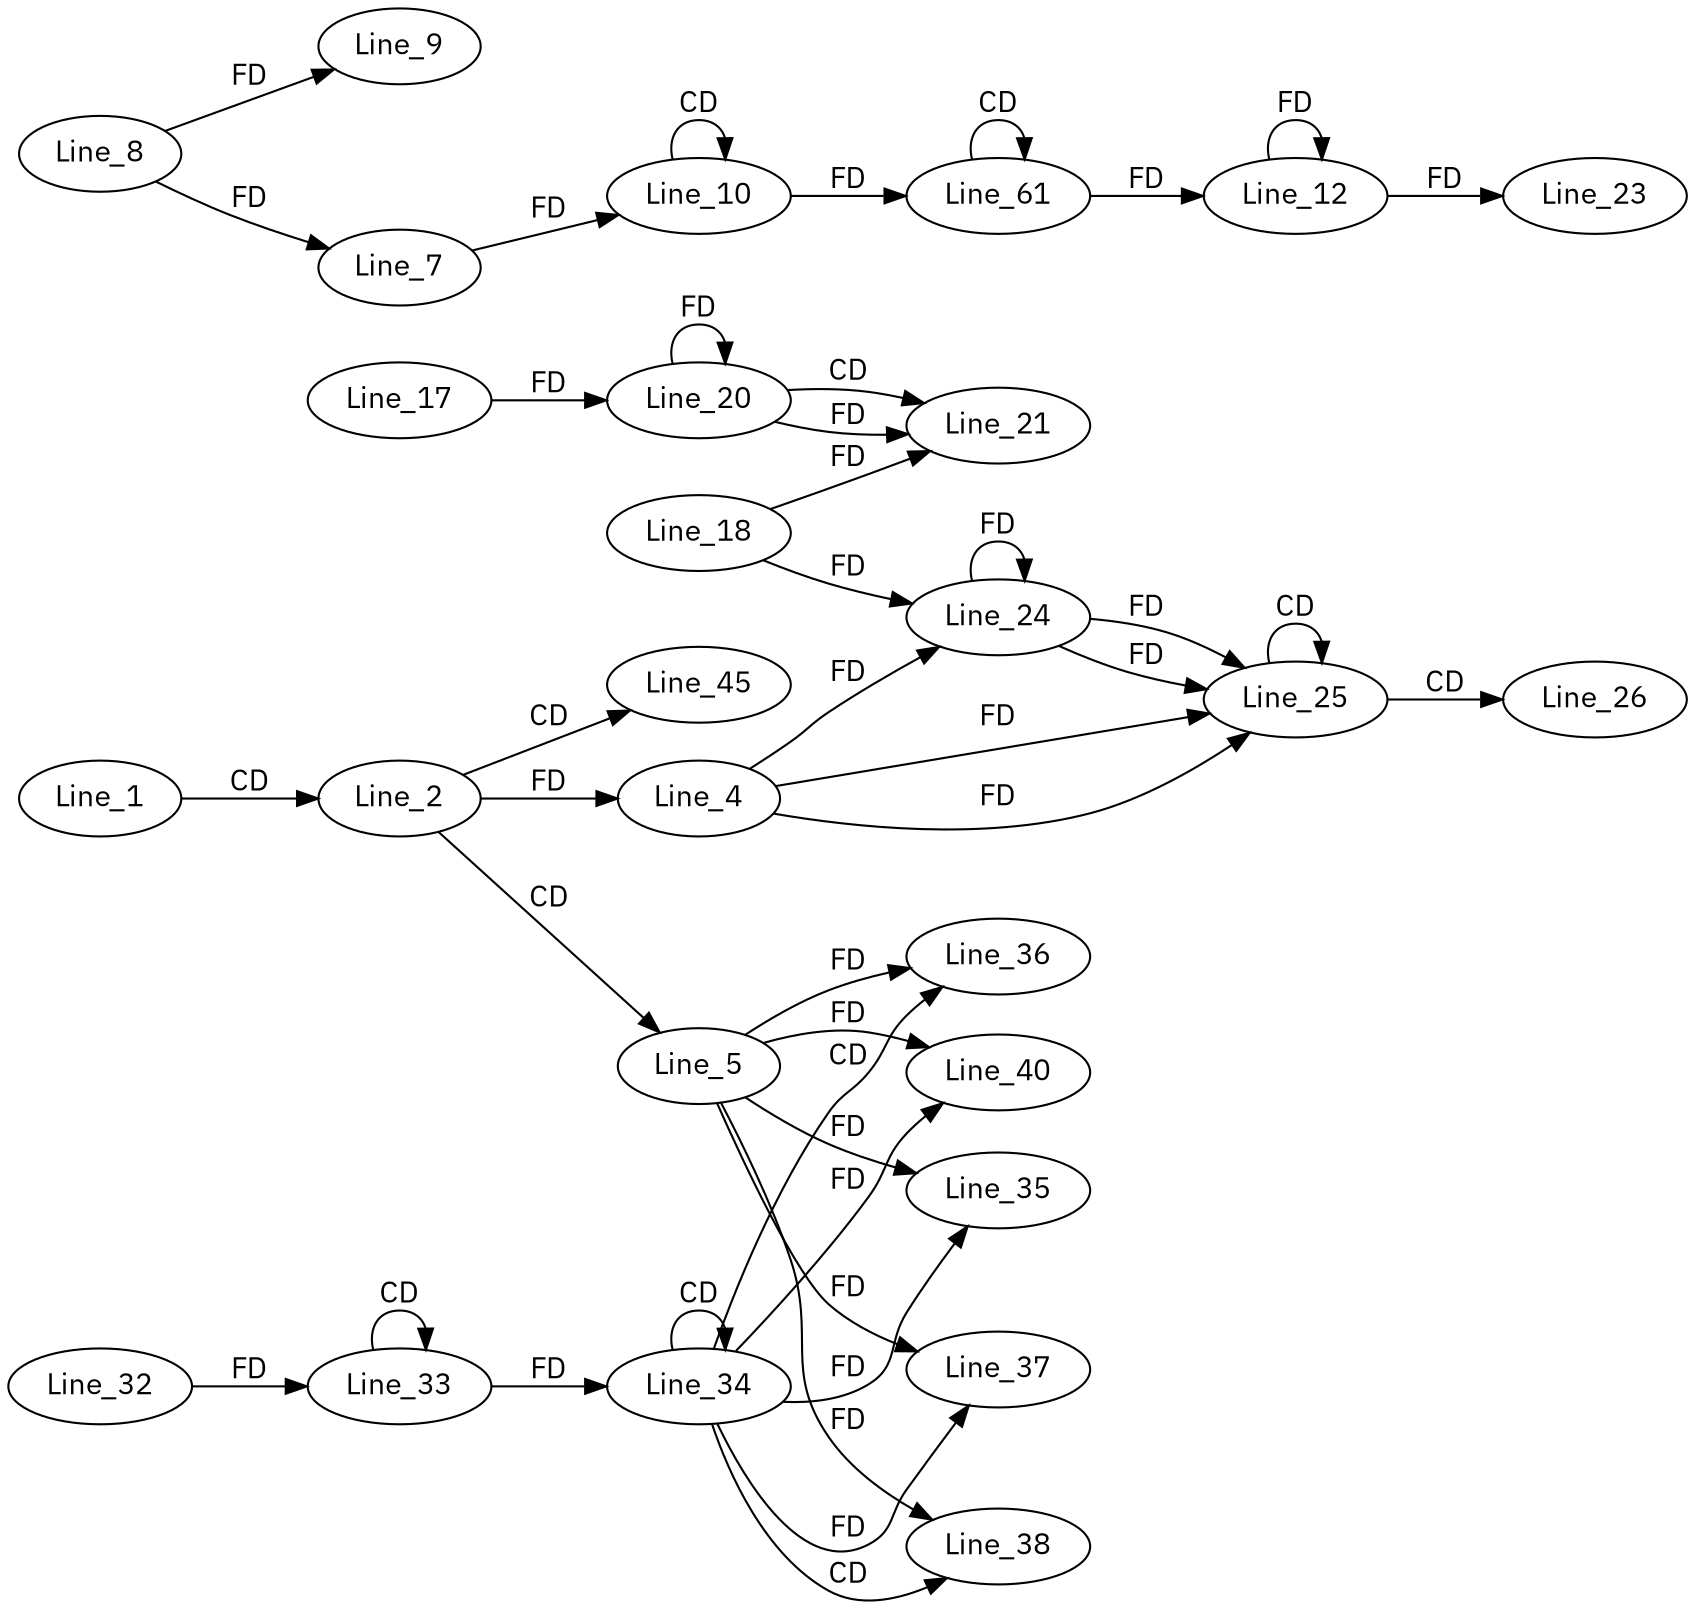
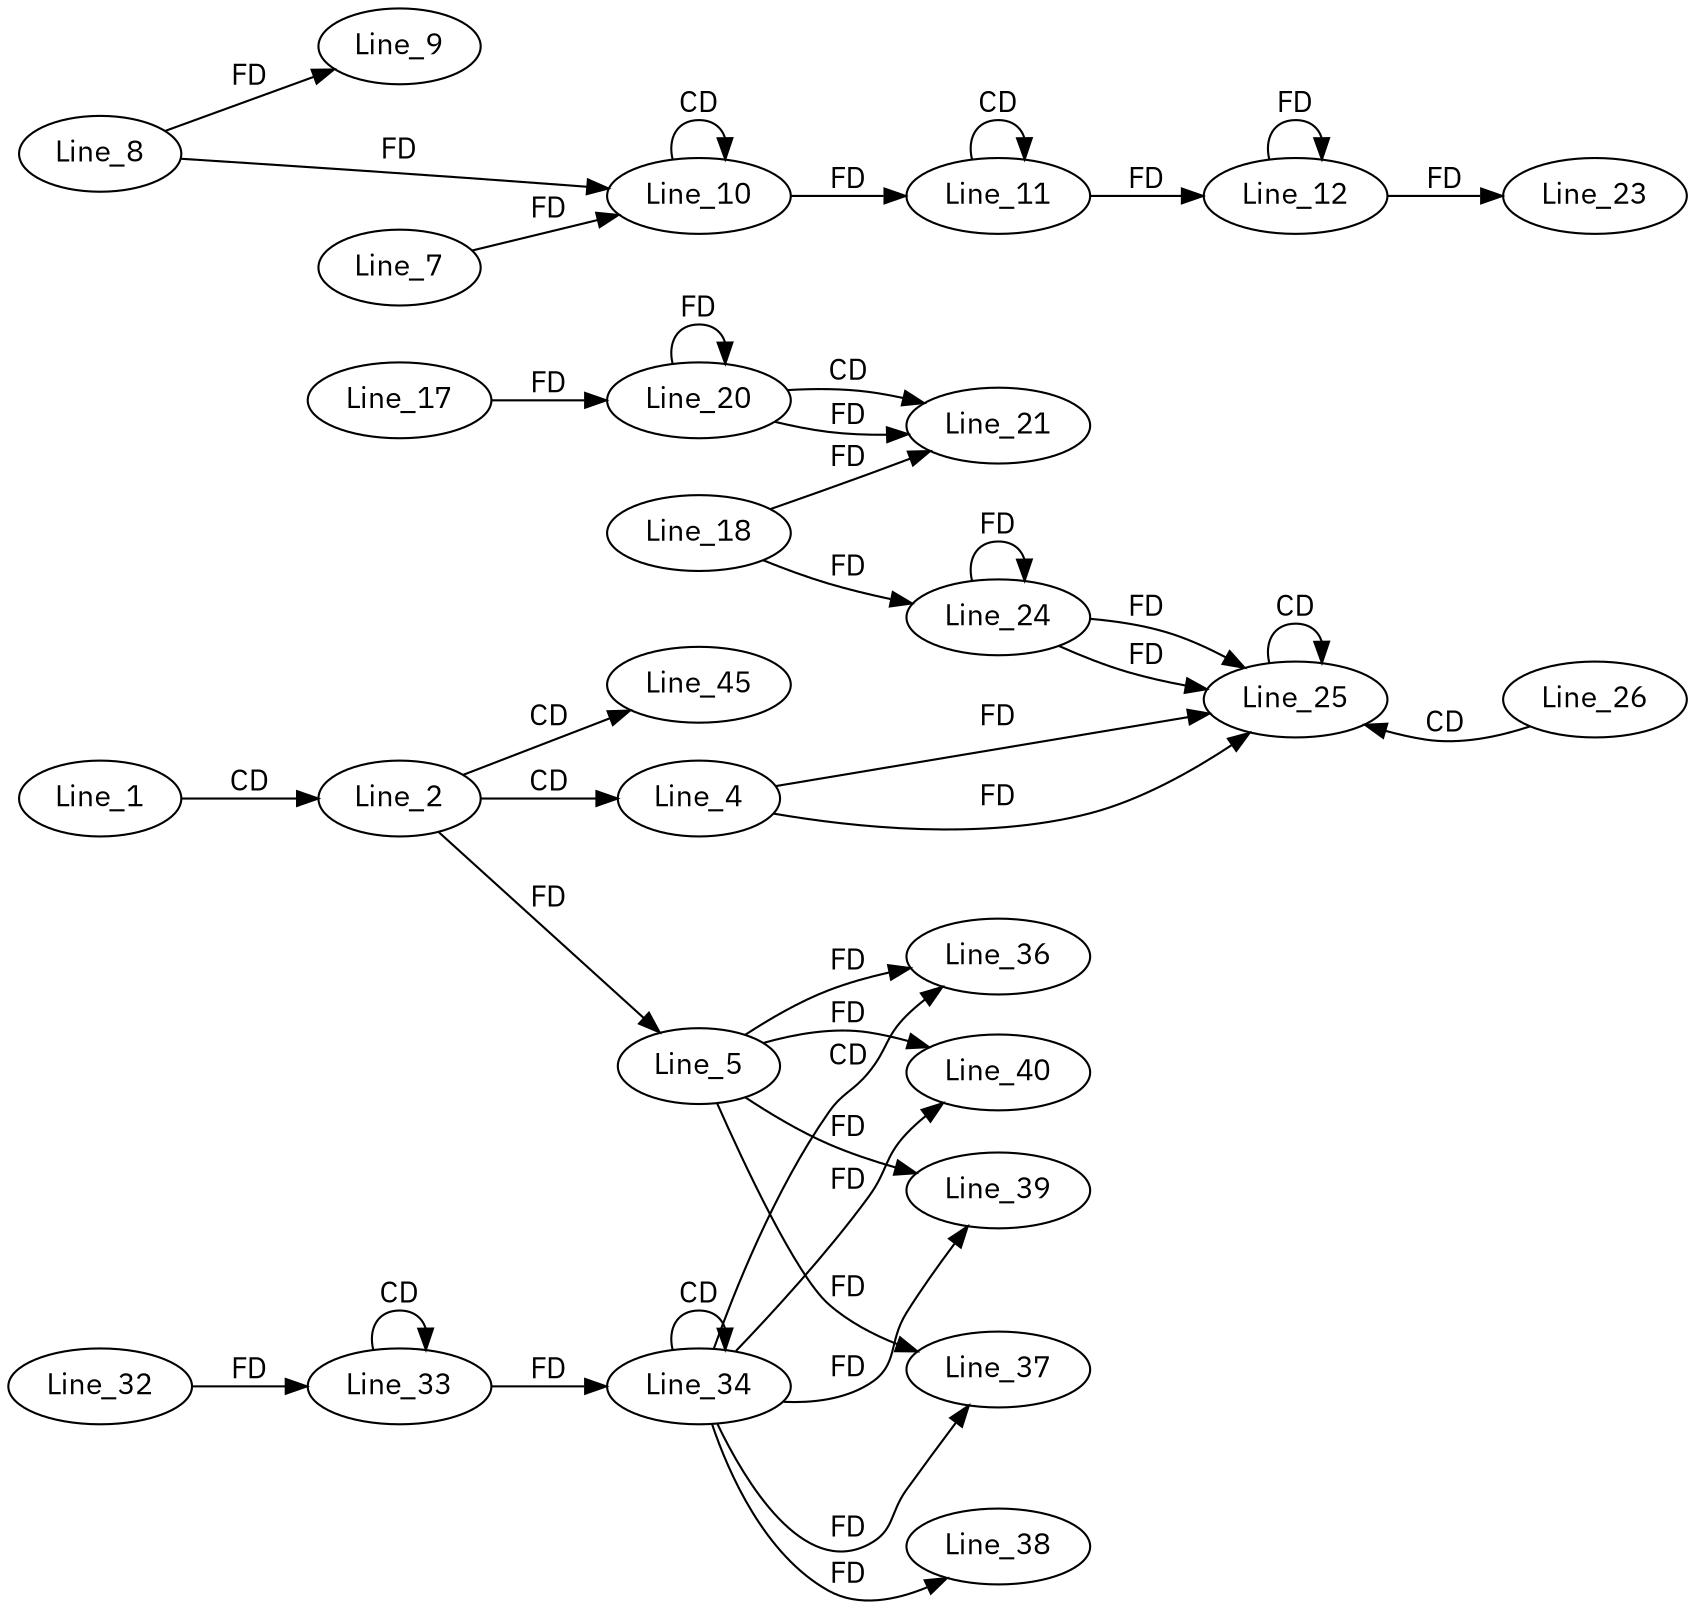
(998, 196) -> (998, 196)
(231, 215) -> (384, 172)
(1434, 700) -> (1458, 741)
(833, 709) -> none
(549, 783) -> (549, 783)
(549, 899) -> (549, 899)
(998, 1190) -> (998, 1190)
(801, 1321) -> none
(849, 1575) -> (849, 1575)
